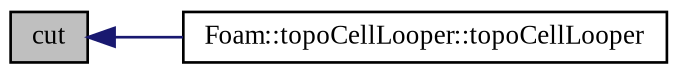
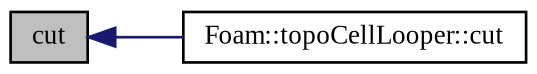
(425, 37) -> (355, 37)
